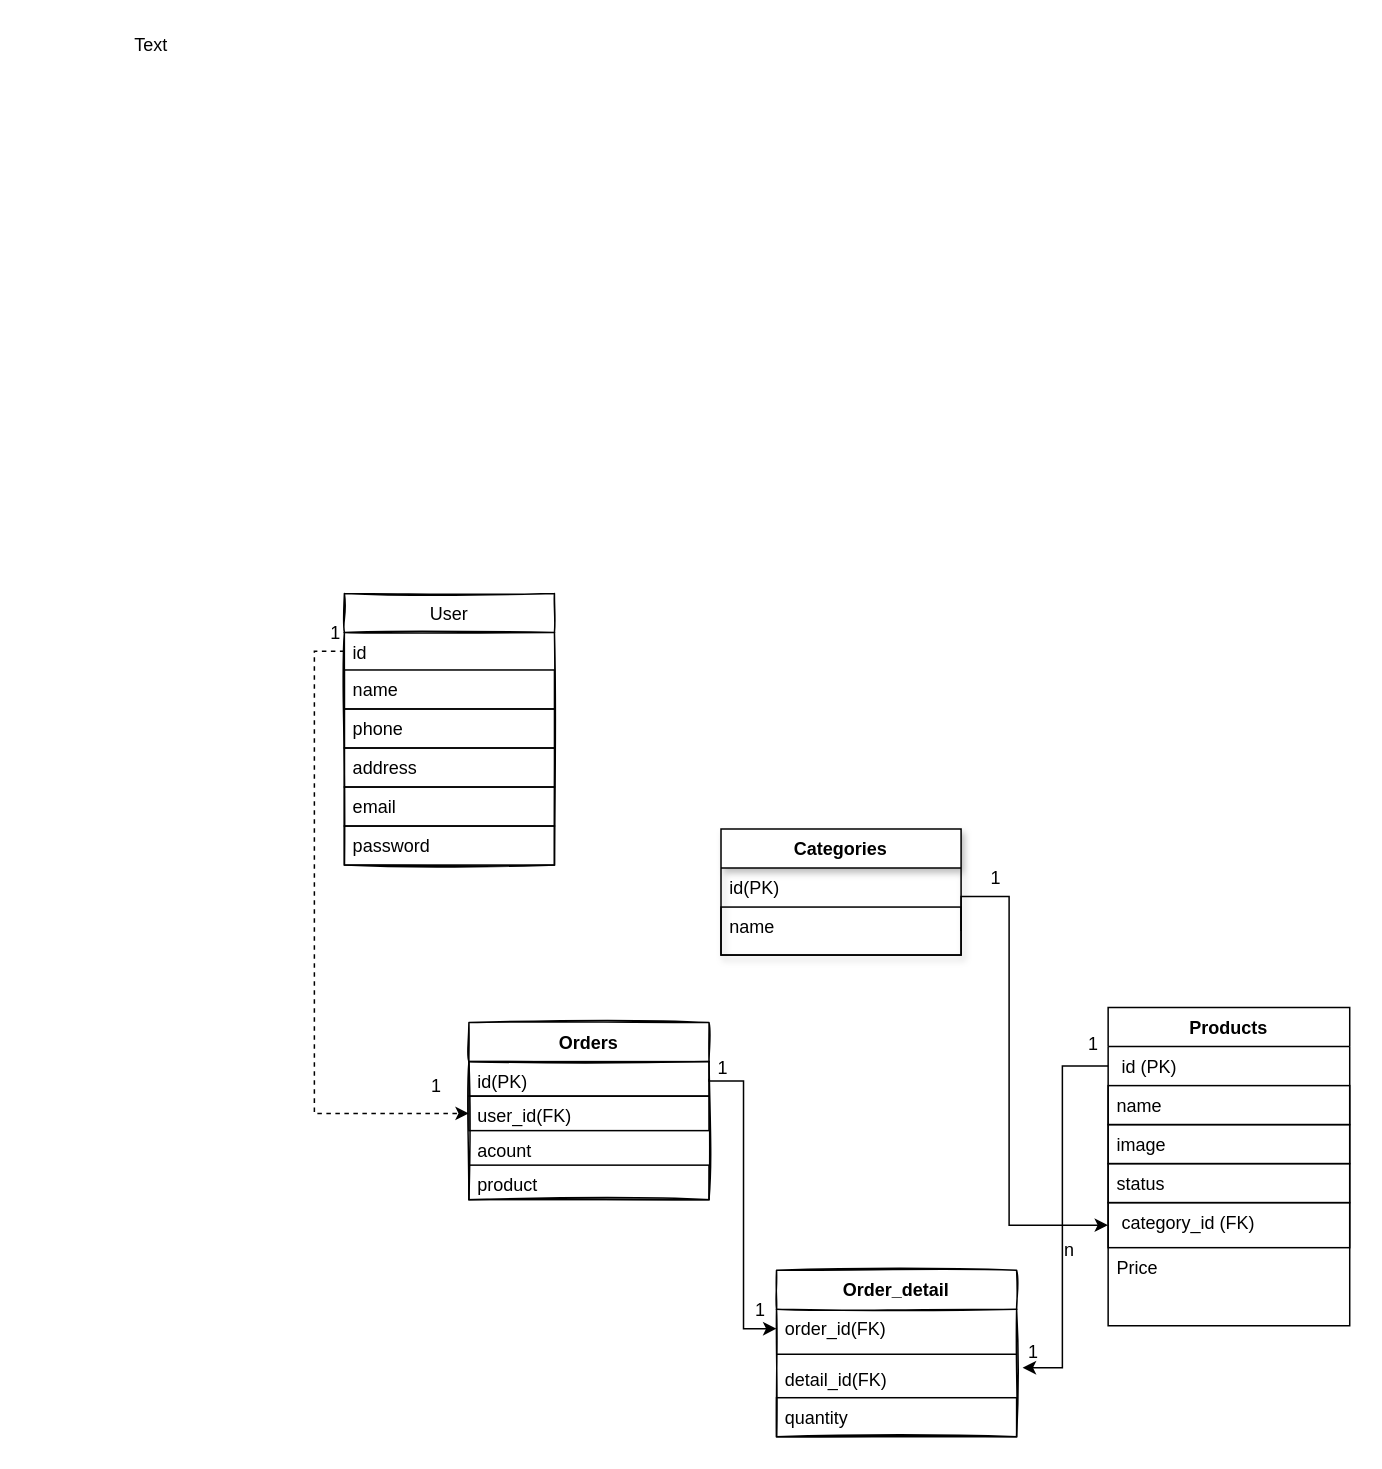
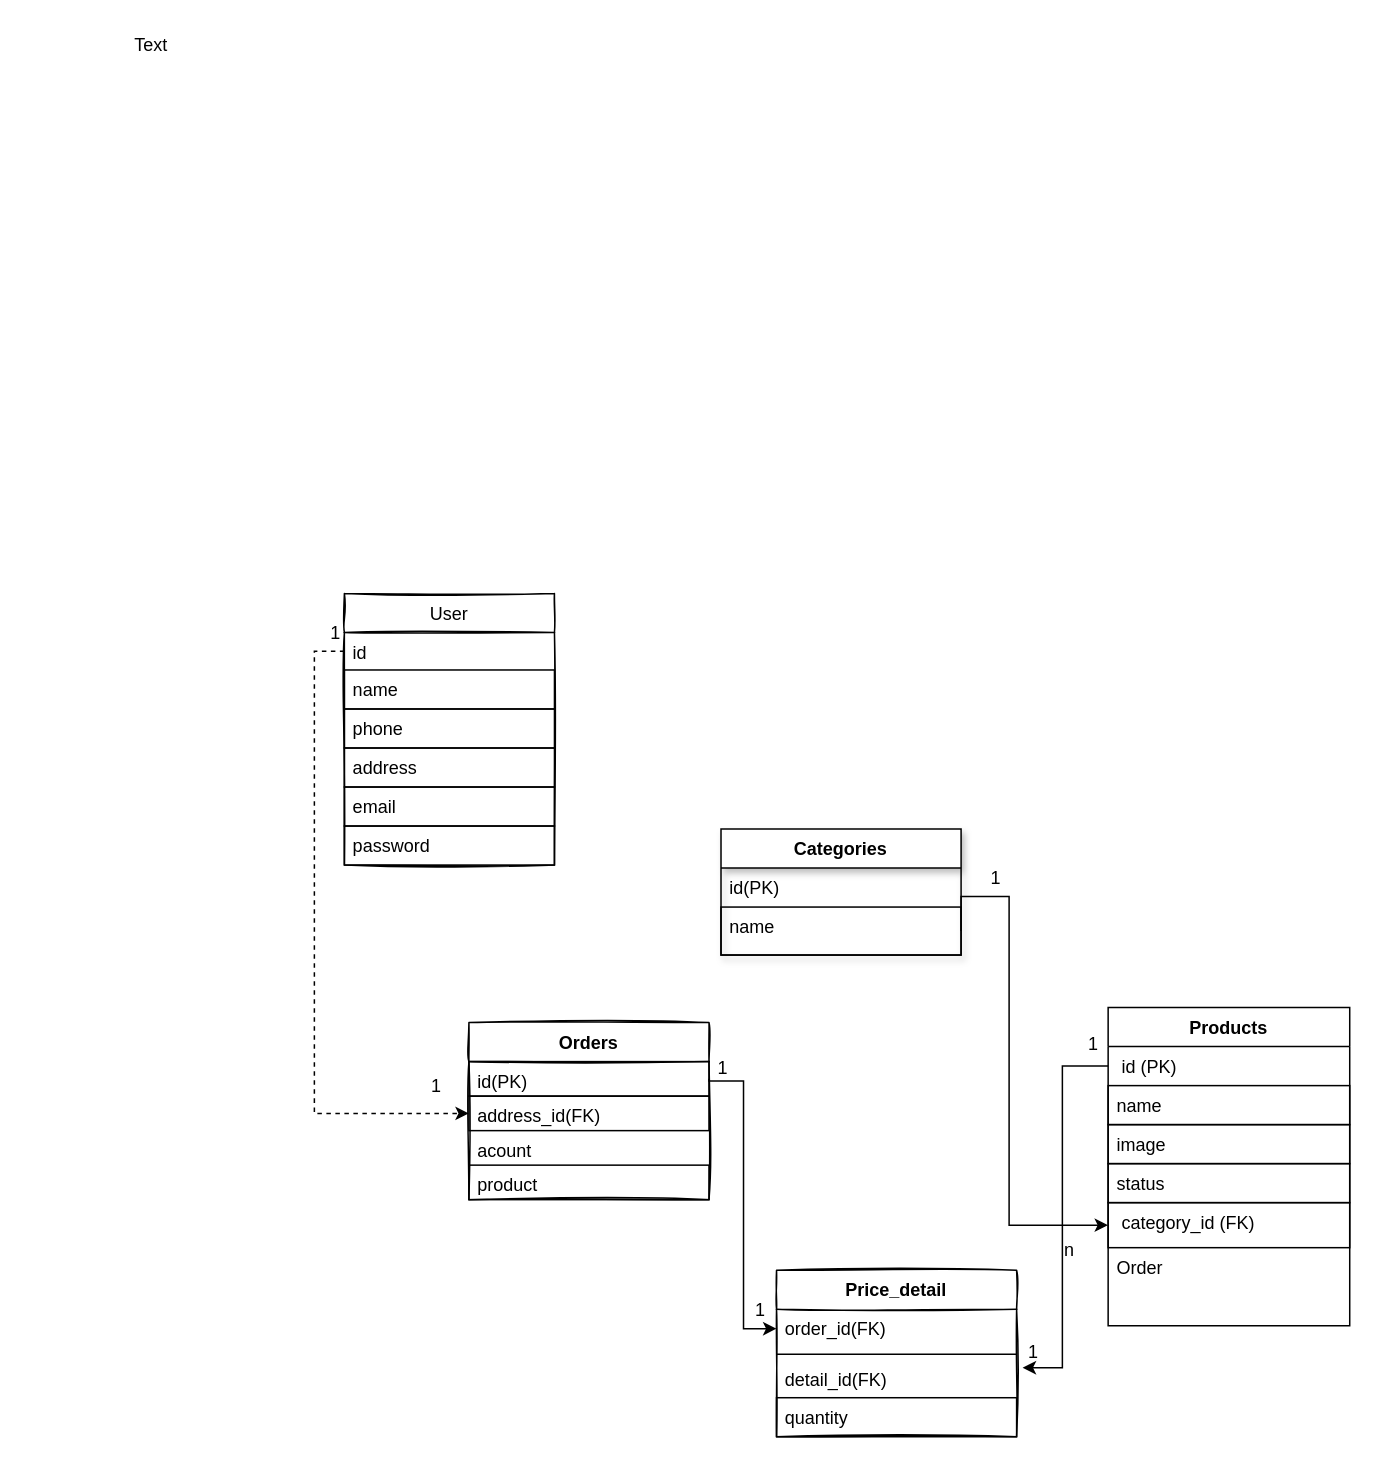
(530, 1116) -> (545, 1116)
(1139, 1268) -> (1141, 1268)
(896, 1290) -> (896, 1290)
